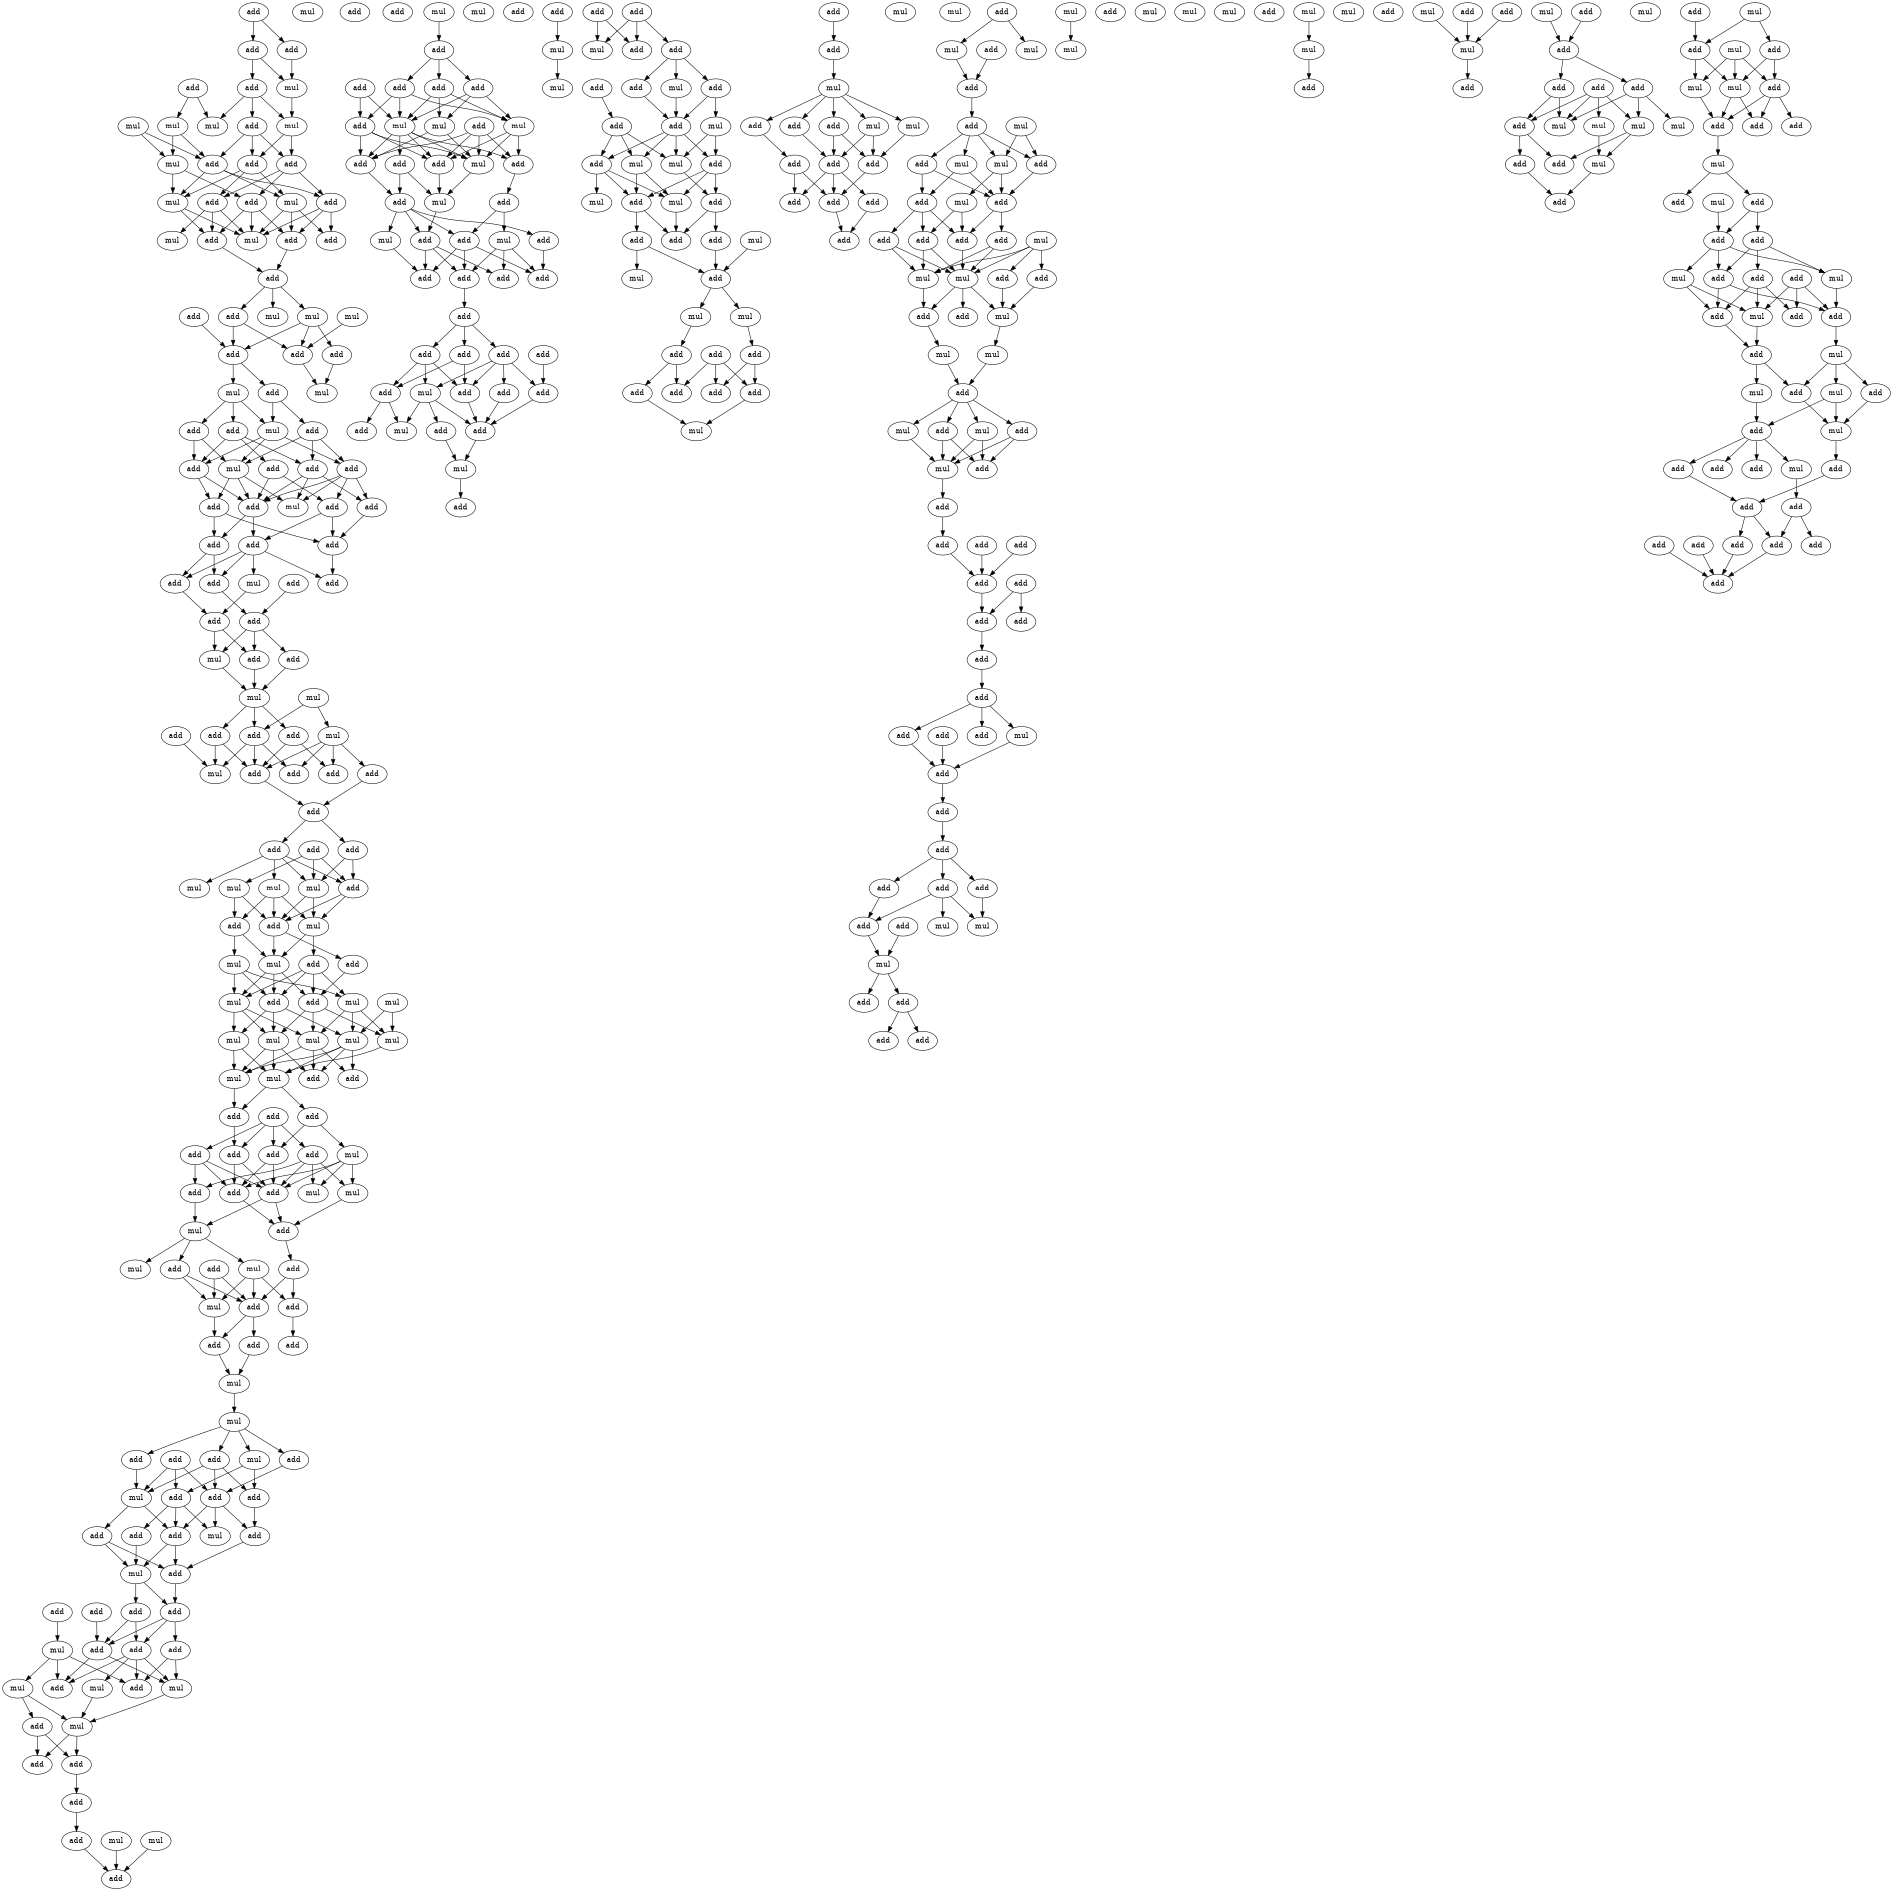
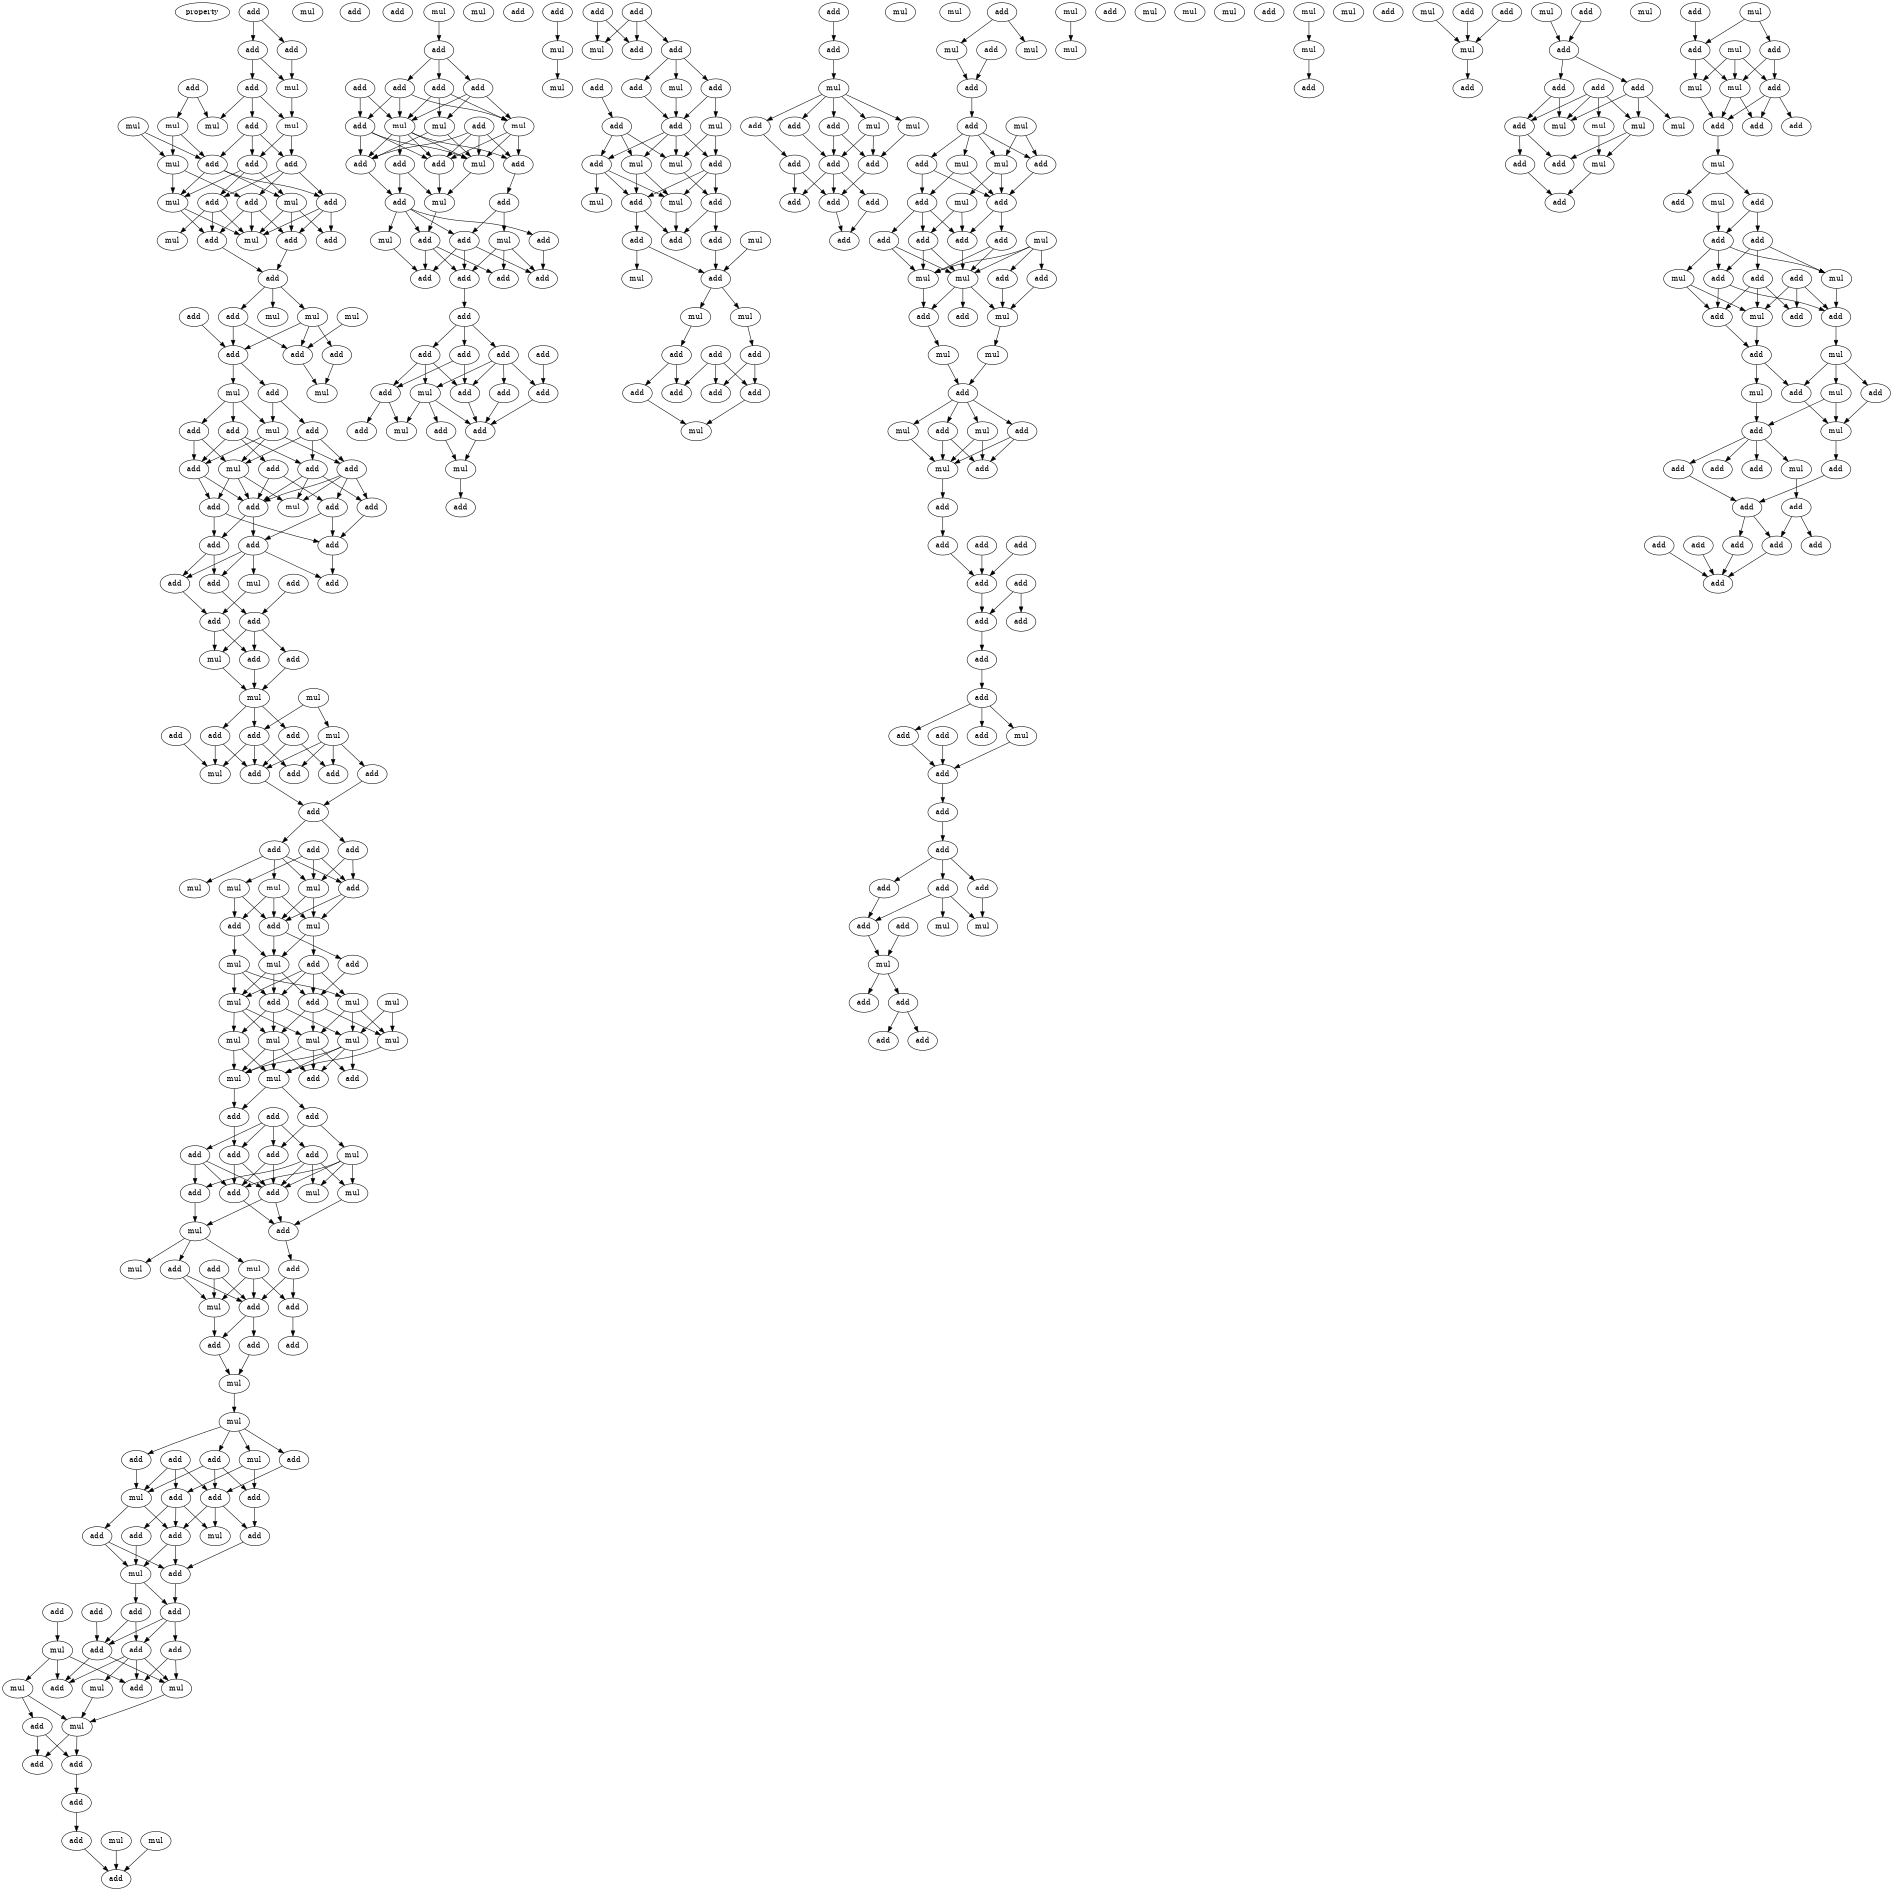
none -> (202, 12)
